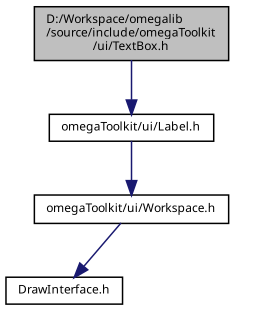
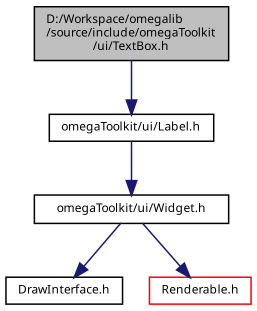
(132, 209) -> (132, 209)
none -> (200, 291)
